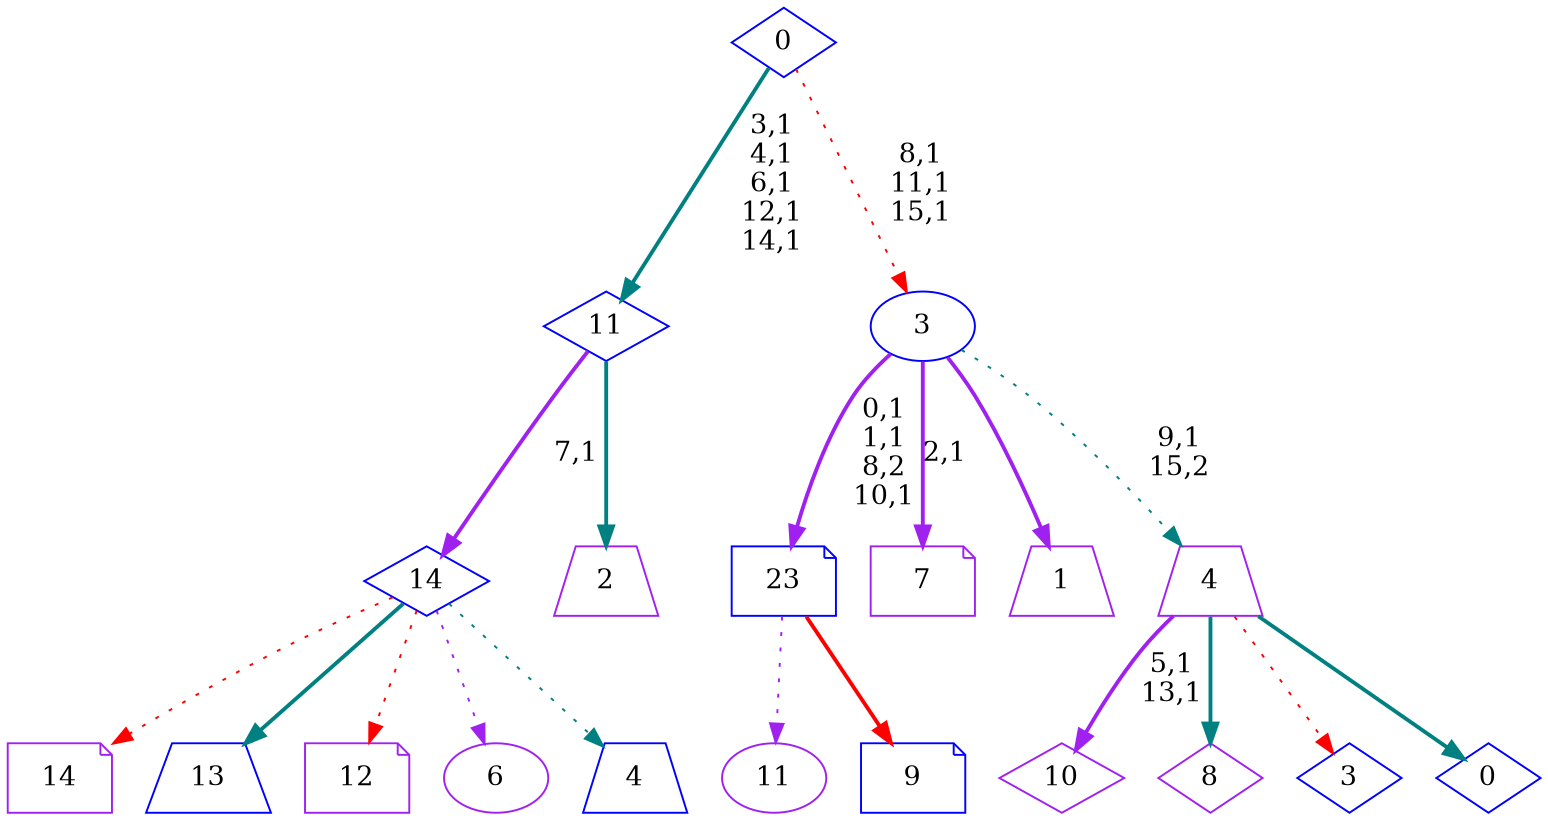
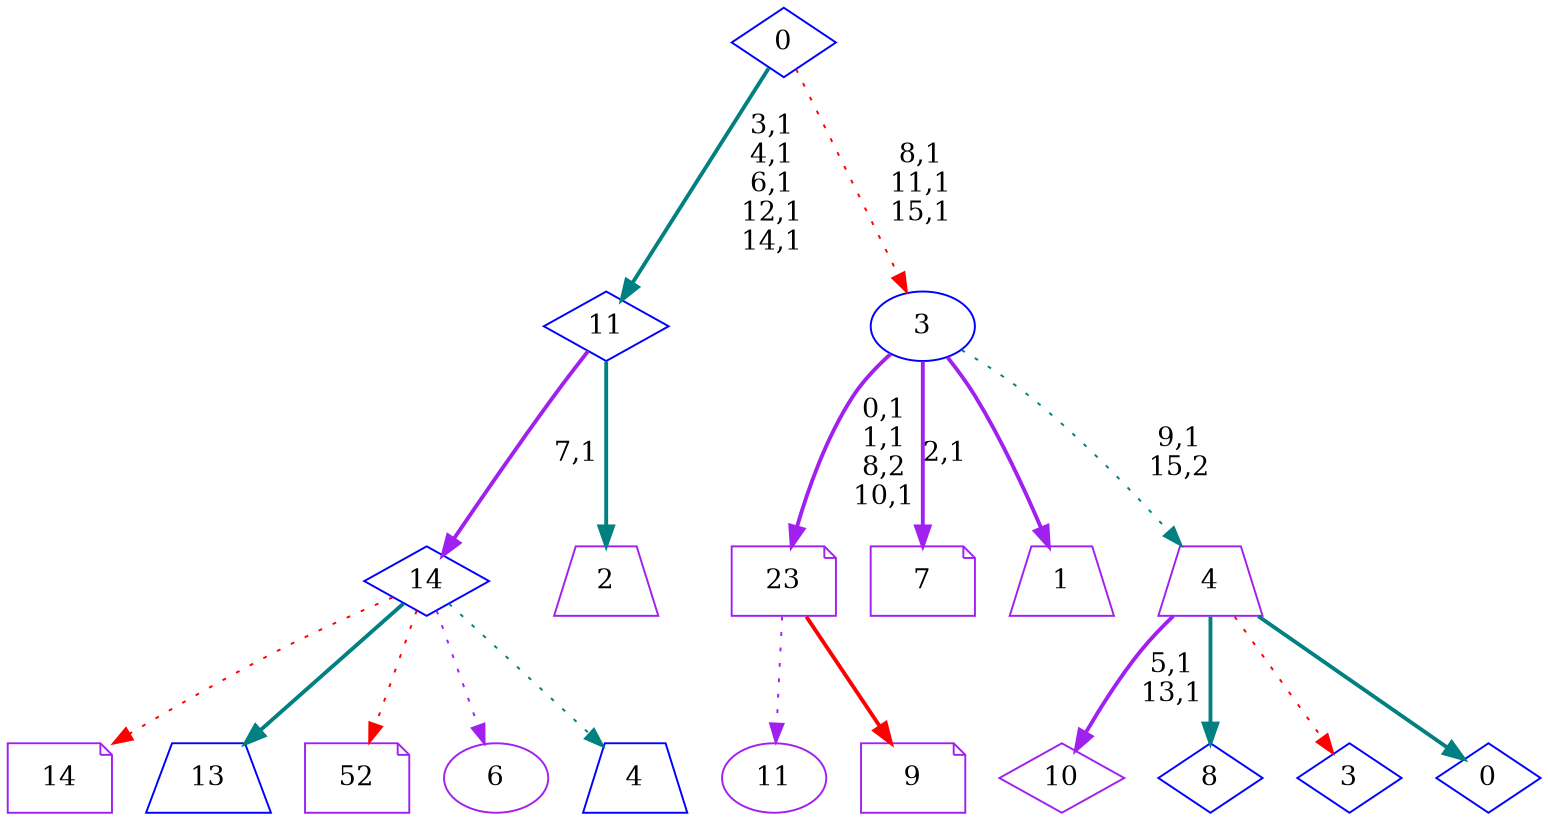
(784, 581) -> (784, 581)
(357, 778) -> (357, 778)
(913, 778) -> (913, 778)
(1210, 778) -> (1210, 778)
